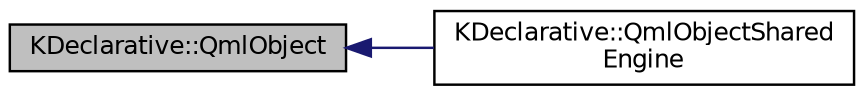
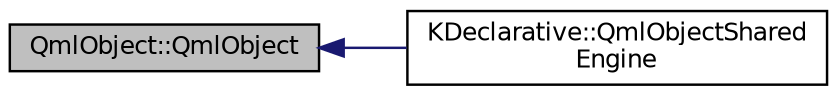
(178, 48) -> (164, 48)
